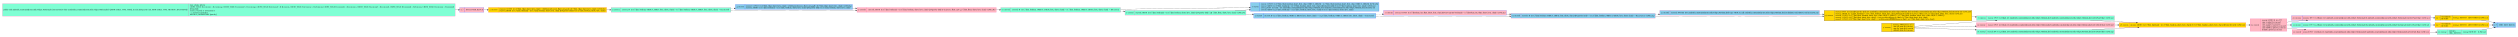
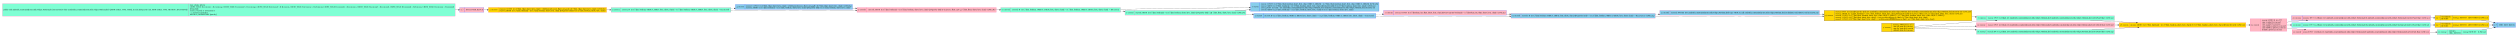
(2462, 25) -> (2462, 25)
